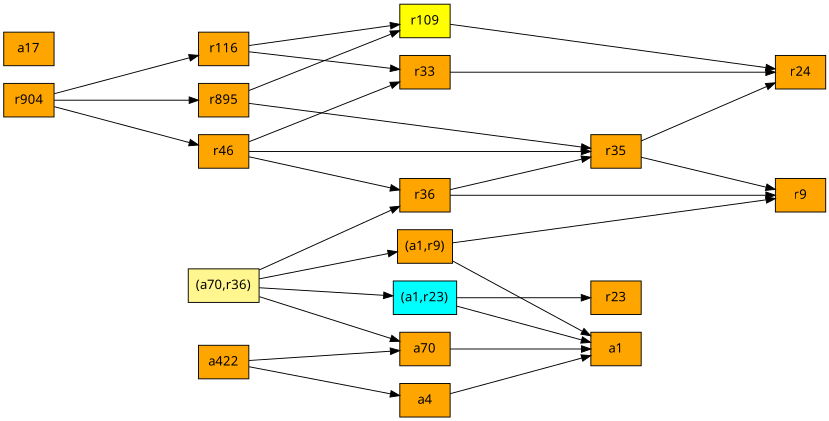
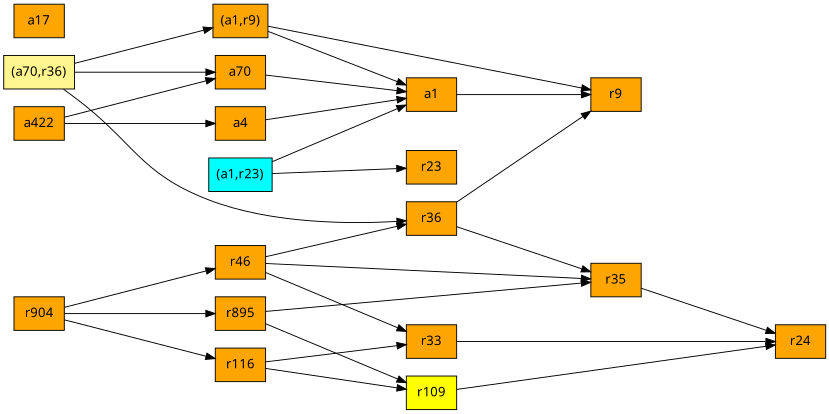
(704, 172) -> (519, 95)
(321, 292) -> none
